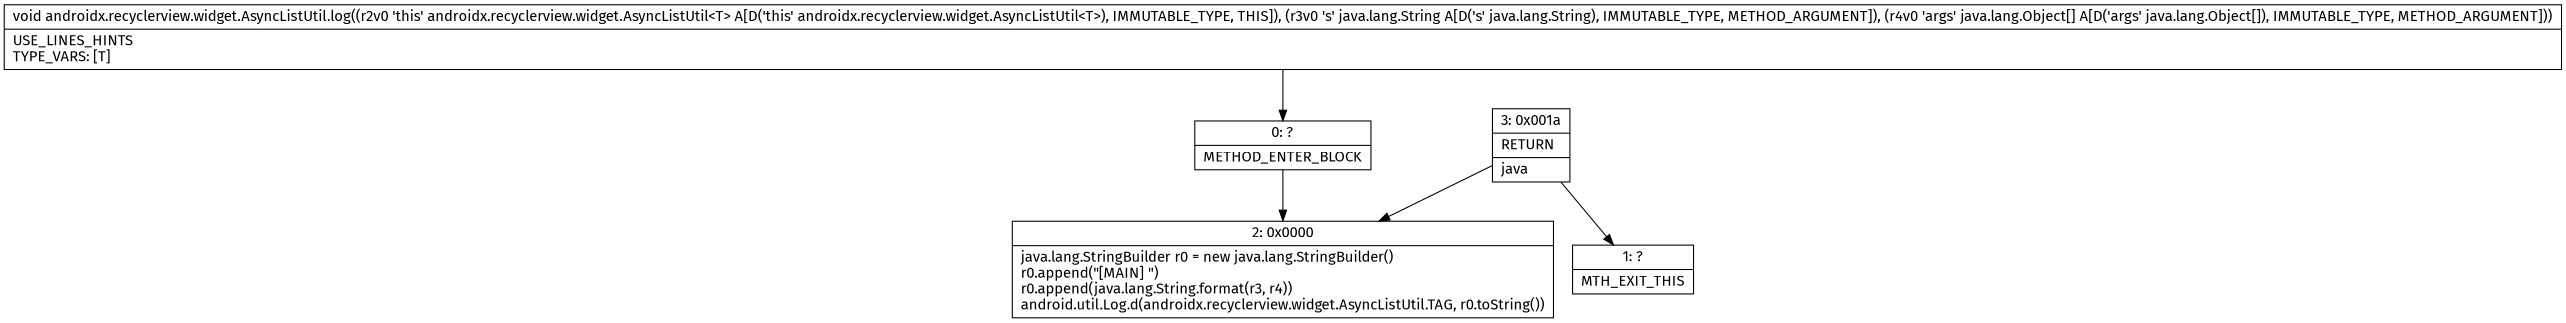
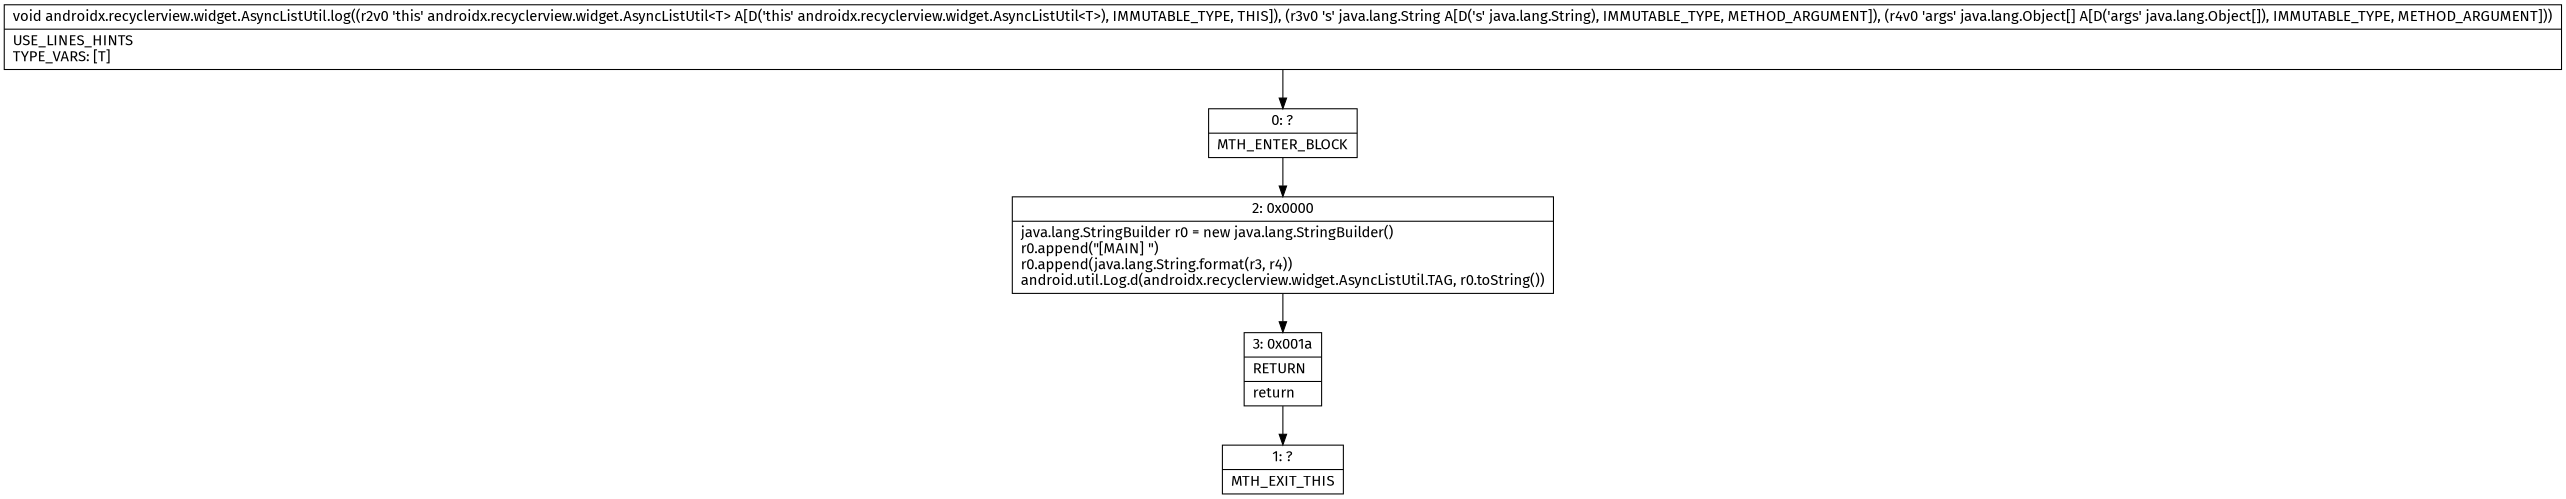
(1283, 157) -> (1283, 145)
(1515, 169) -> (1274, 393)
(1441, 191) -> (1283, 308)
